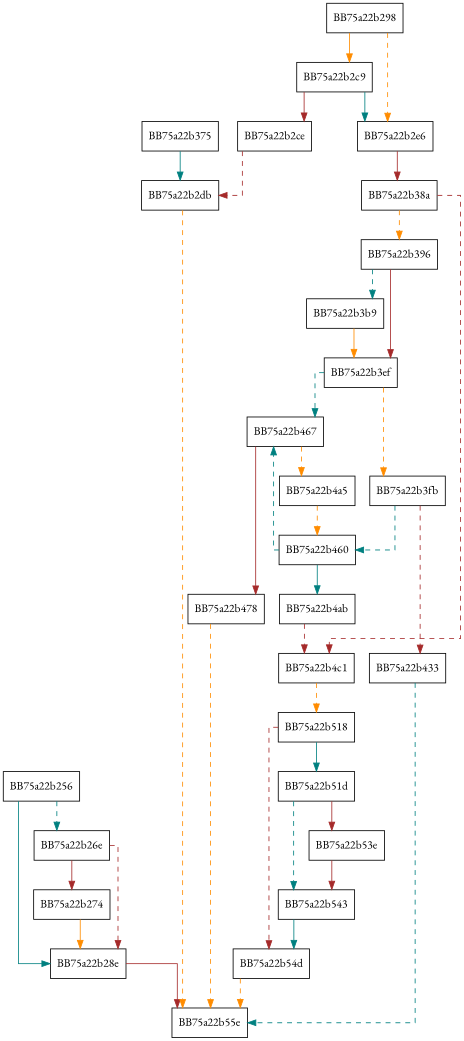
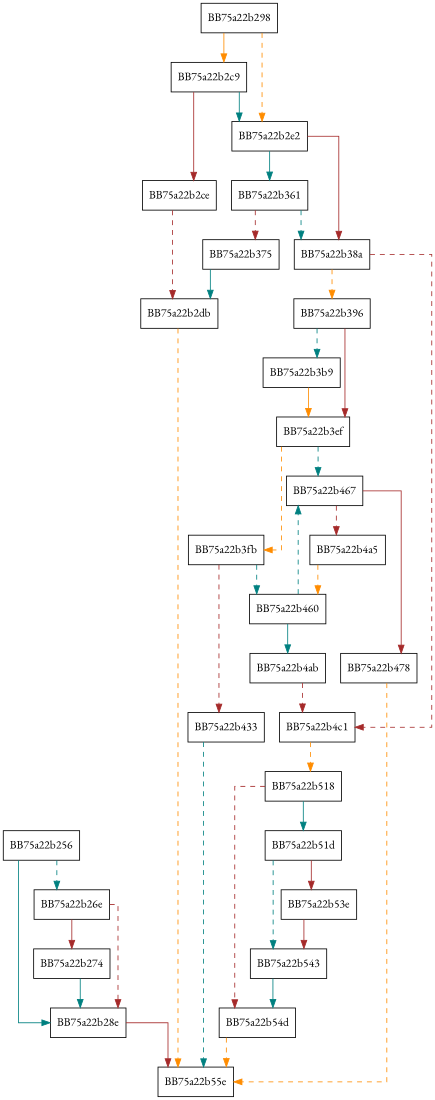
(395, 136) -> (270, 136)
none -> (270, 195)
(301, 457) -> (336, 516)
(80, 930) -> (80, 989)
